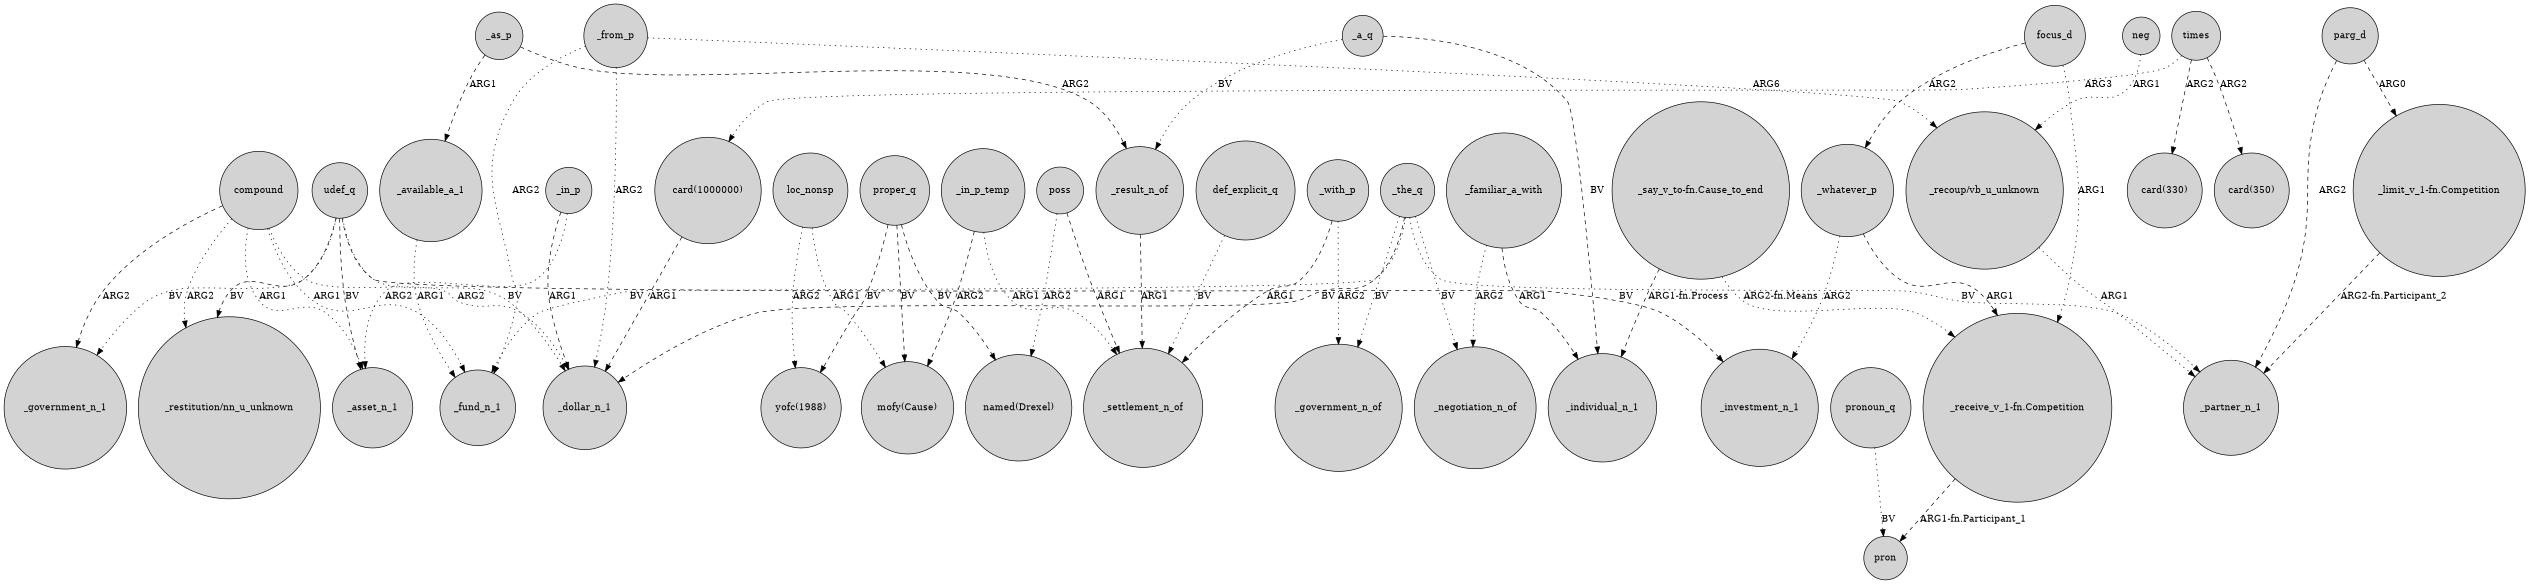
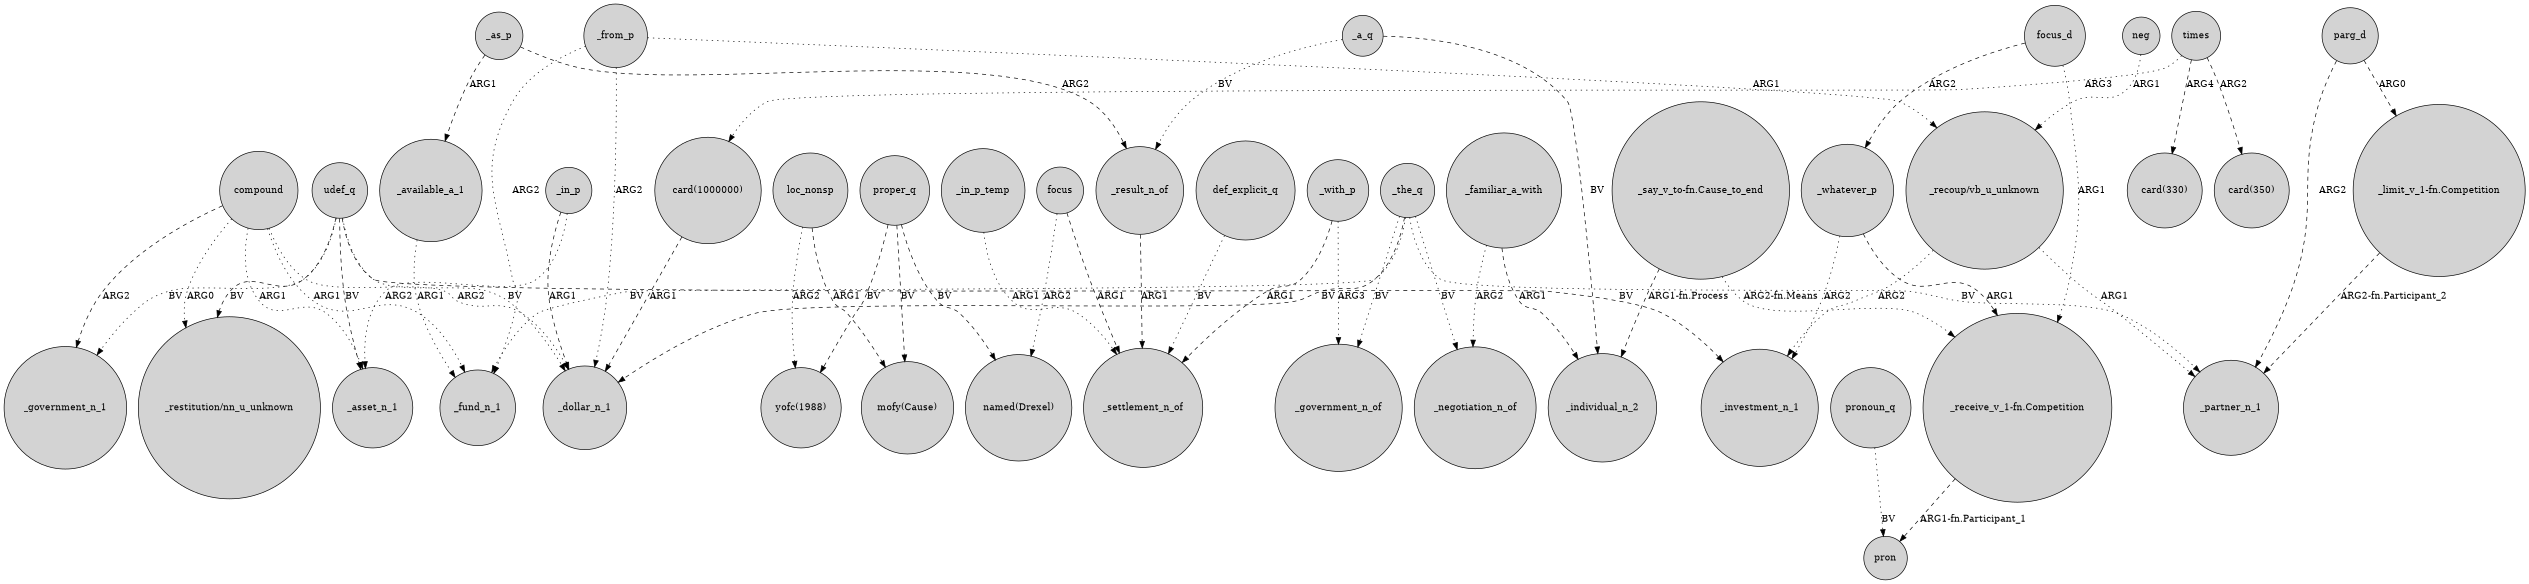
(1767, 85) -> (1767, 85)
(2201, 85) -> (2201, 85)
(1060, 190) -> (1060, 190)
(201, 296) -> (201, 296)
(1352, 296) -> (1352, 296)
(956, 297) -> none
none -> (1860, 299)
(834, 302) -> (834, 302)
(1602, 408) -> (1602, 408)
